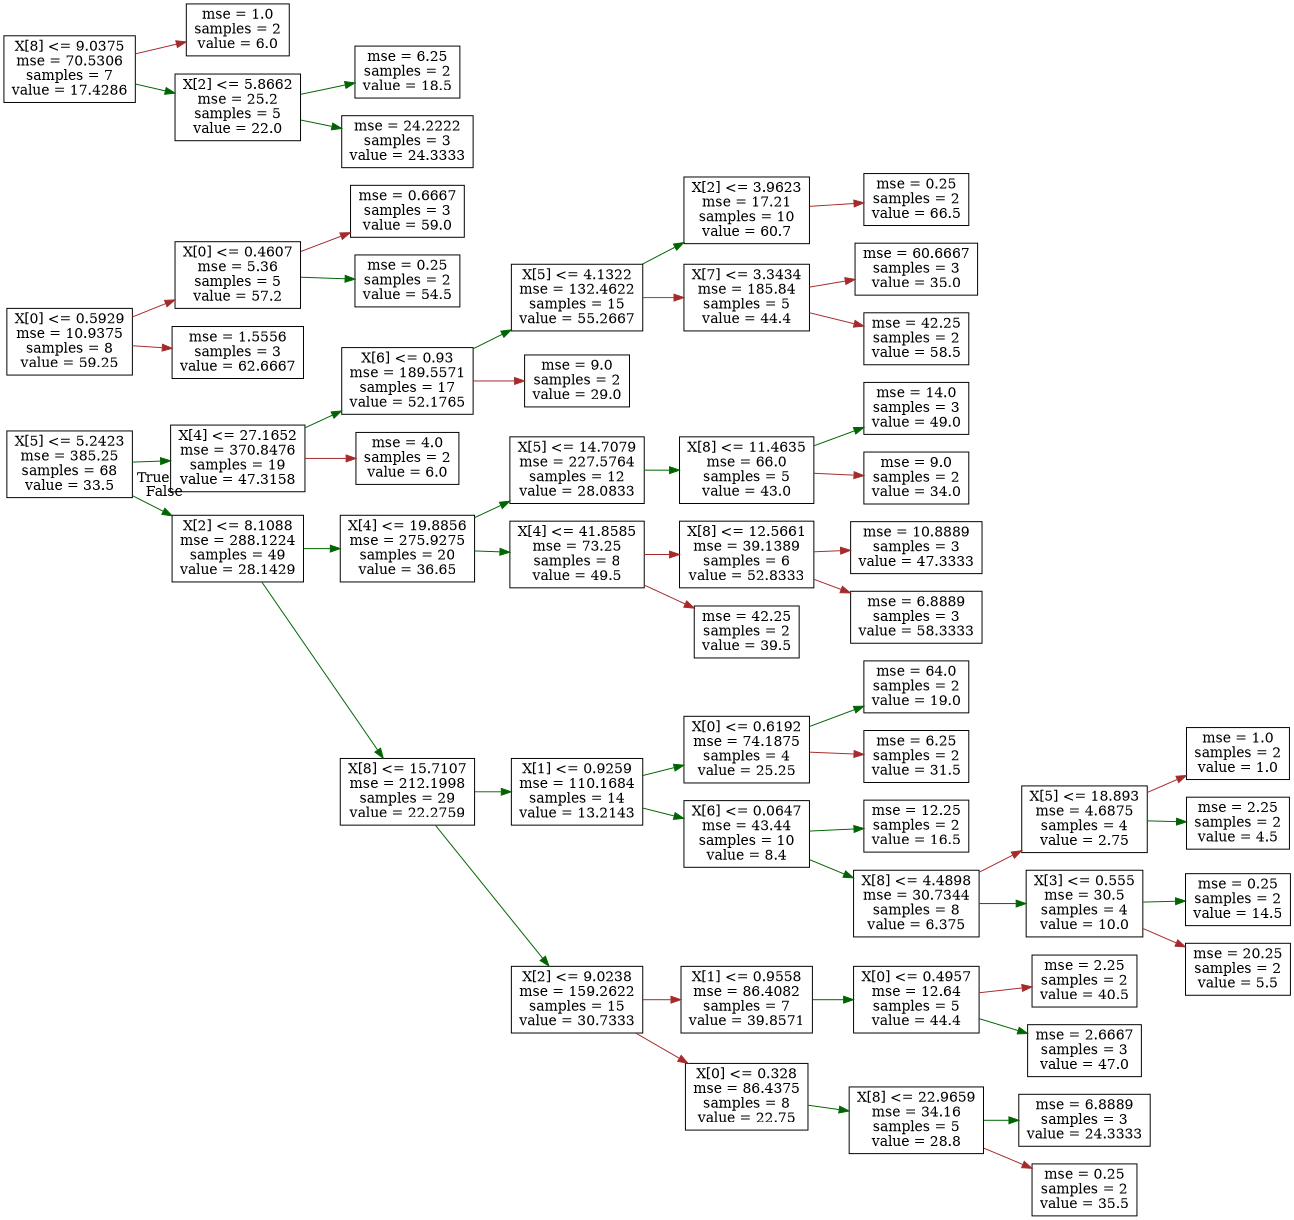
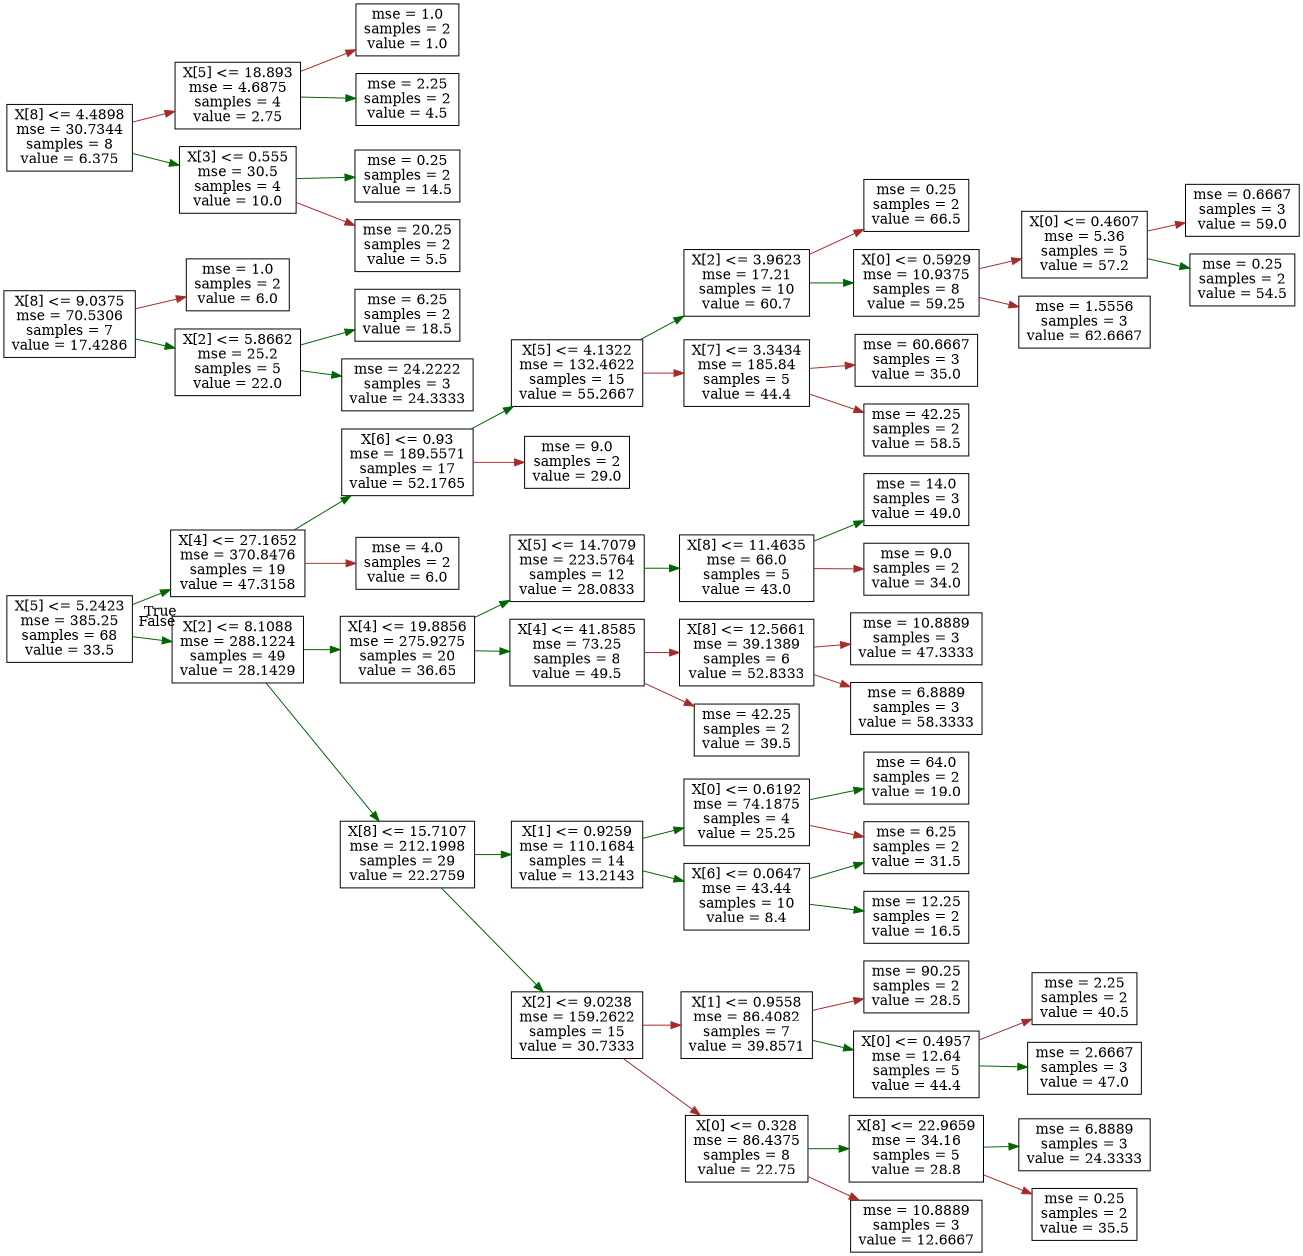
none -> (827, 283)
(577, 470) -> (577, 568)
(827, 867) -> (832, 872)
none -> (916, 987)
none -> (916, 1226)
